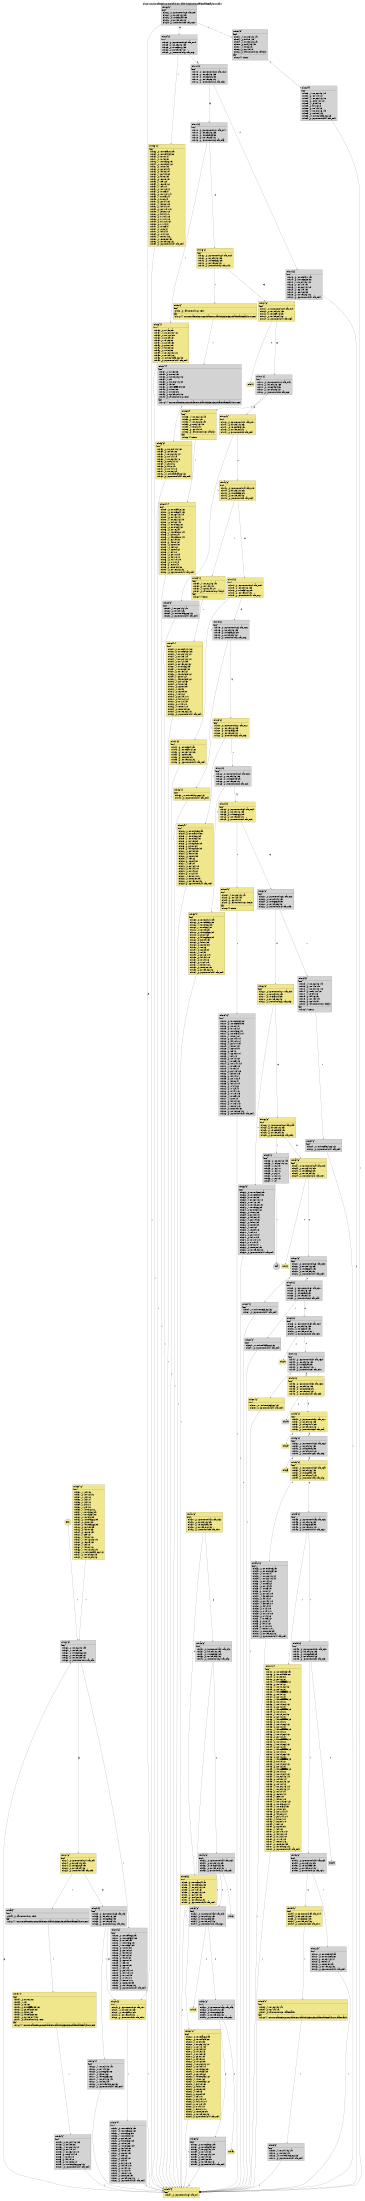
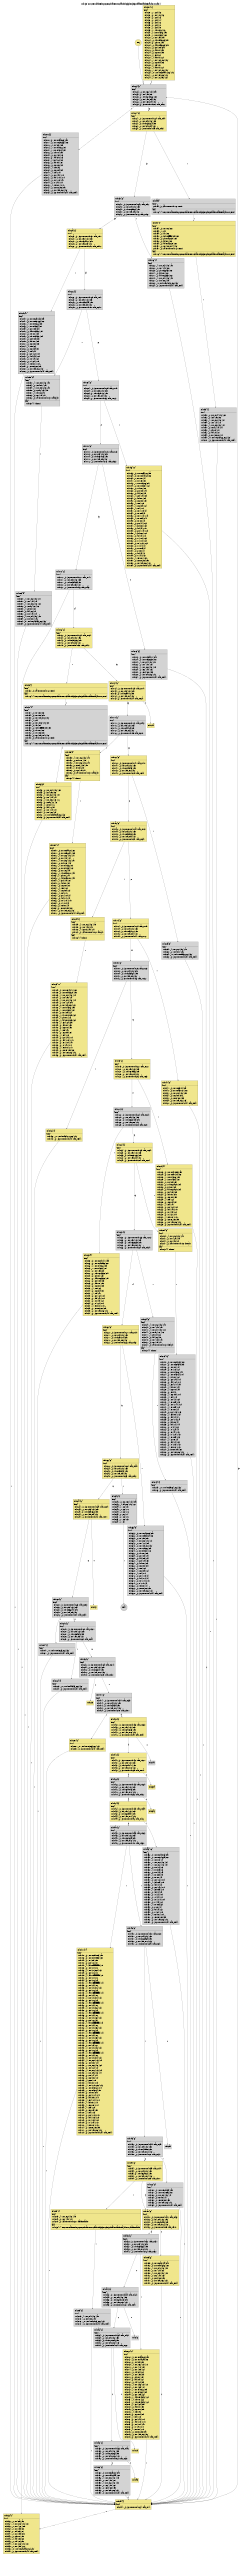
(147, 1010) -> (85, 269)
(155, 1278) -> (78, 2519)
none -> (142, 2195)
